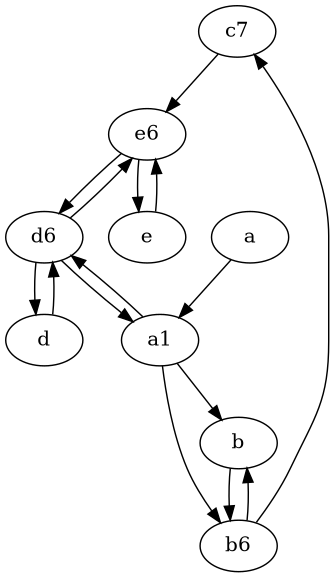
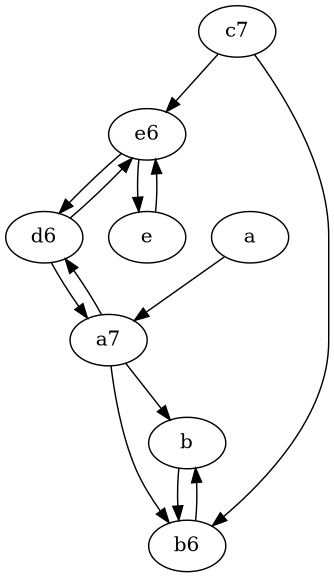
(329, 296) -> (329, 294)
(44, 340) -> none
(160, 340) -> (109, 340)
